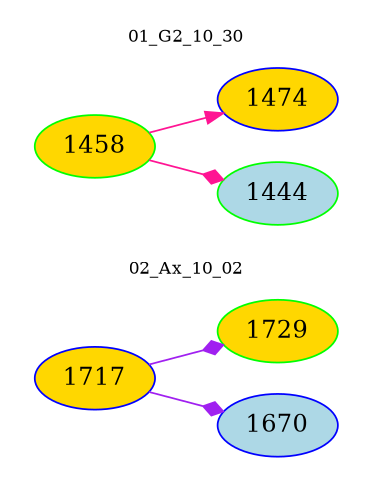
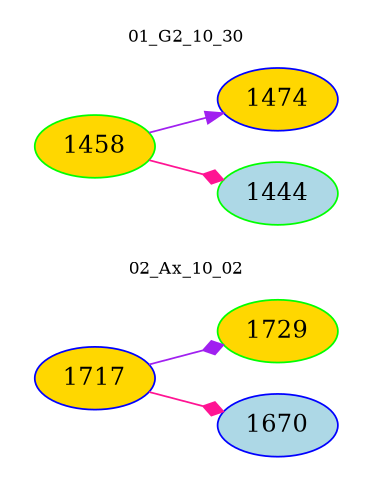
(178, 125) -> (178, 125)
(176, 399) -> (176, 399)
